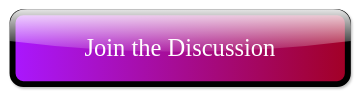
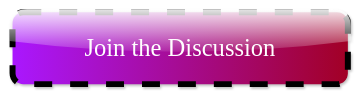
(180, 48) -> (180, 48)
